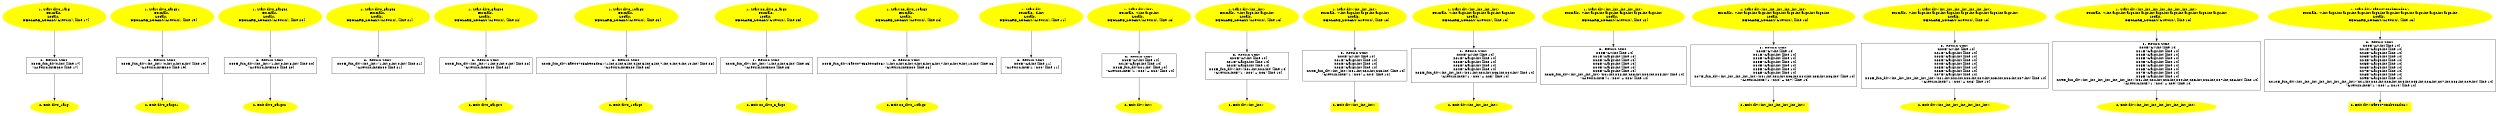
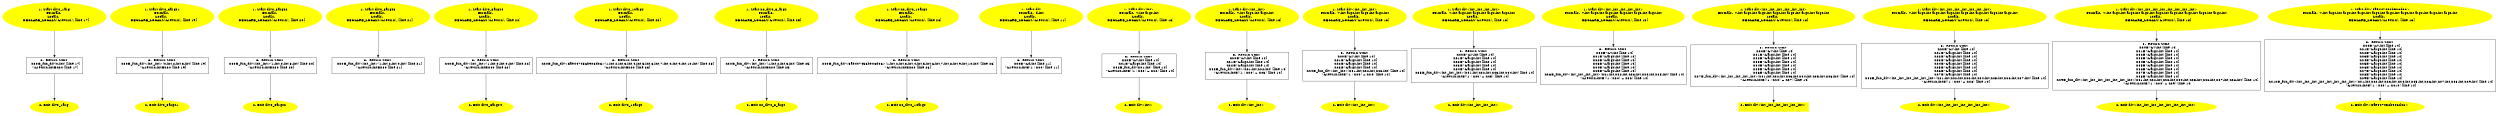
(1355, 107) -> (1355, 107)
(2380, 107) -> (2380, 107)
